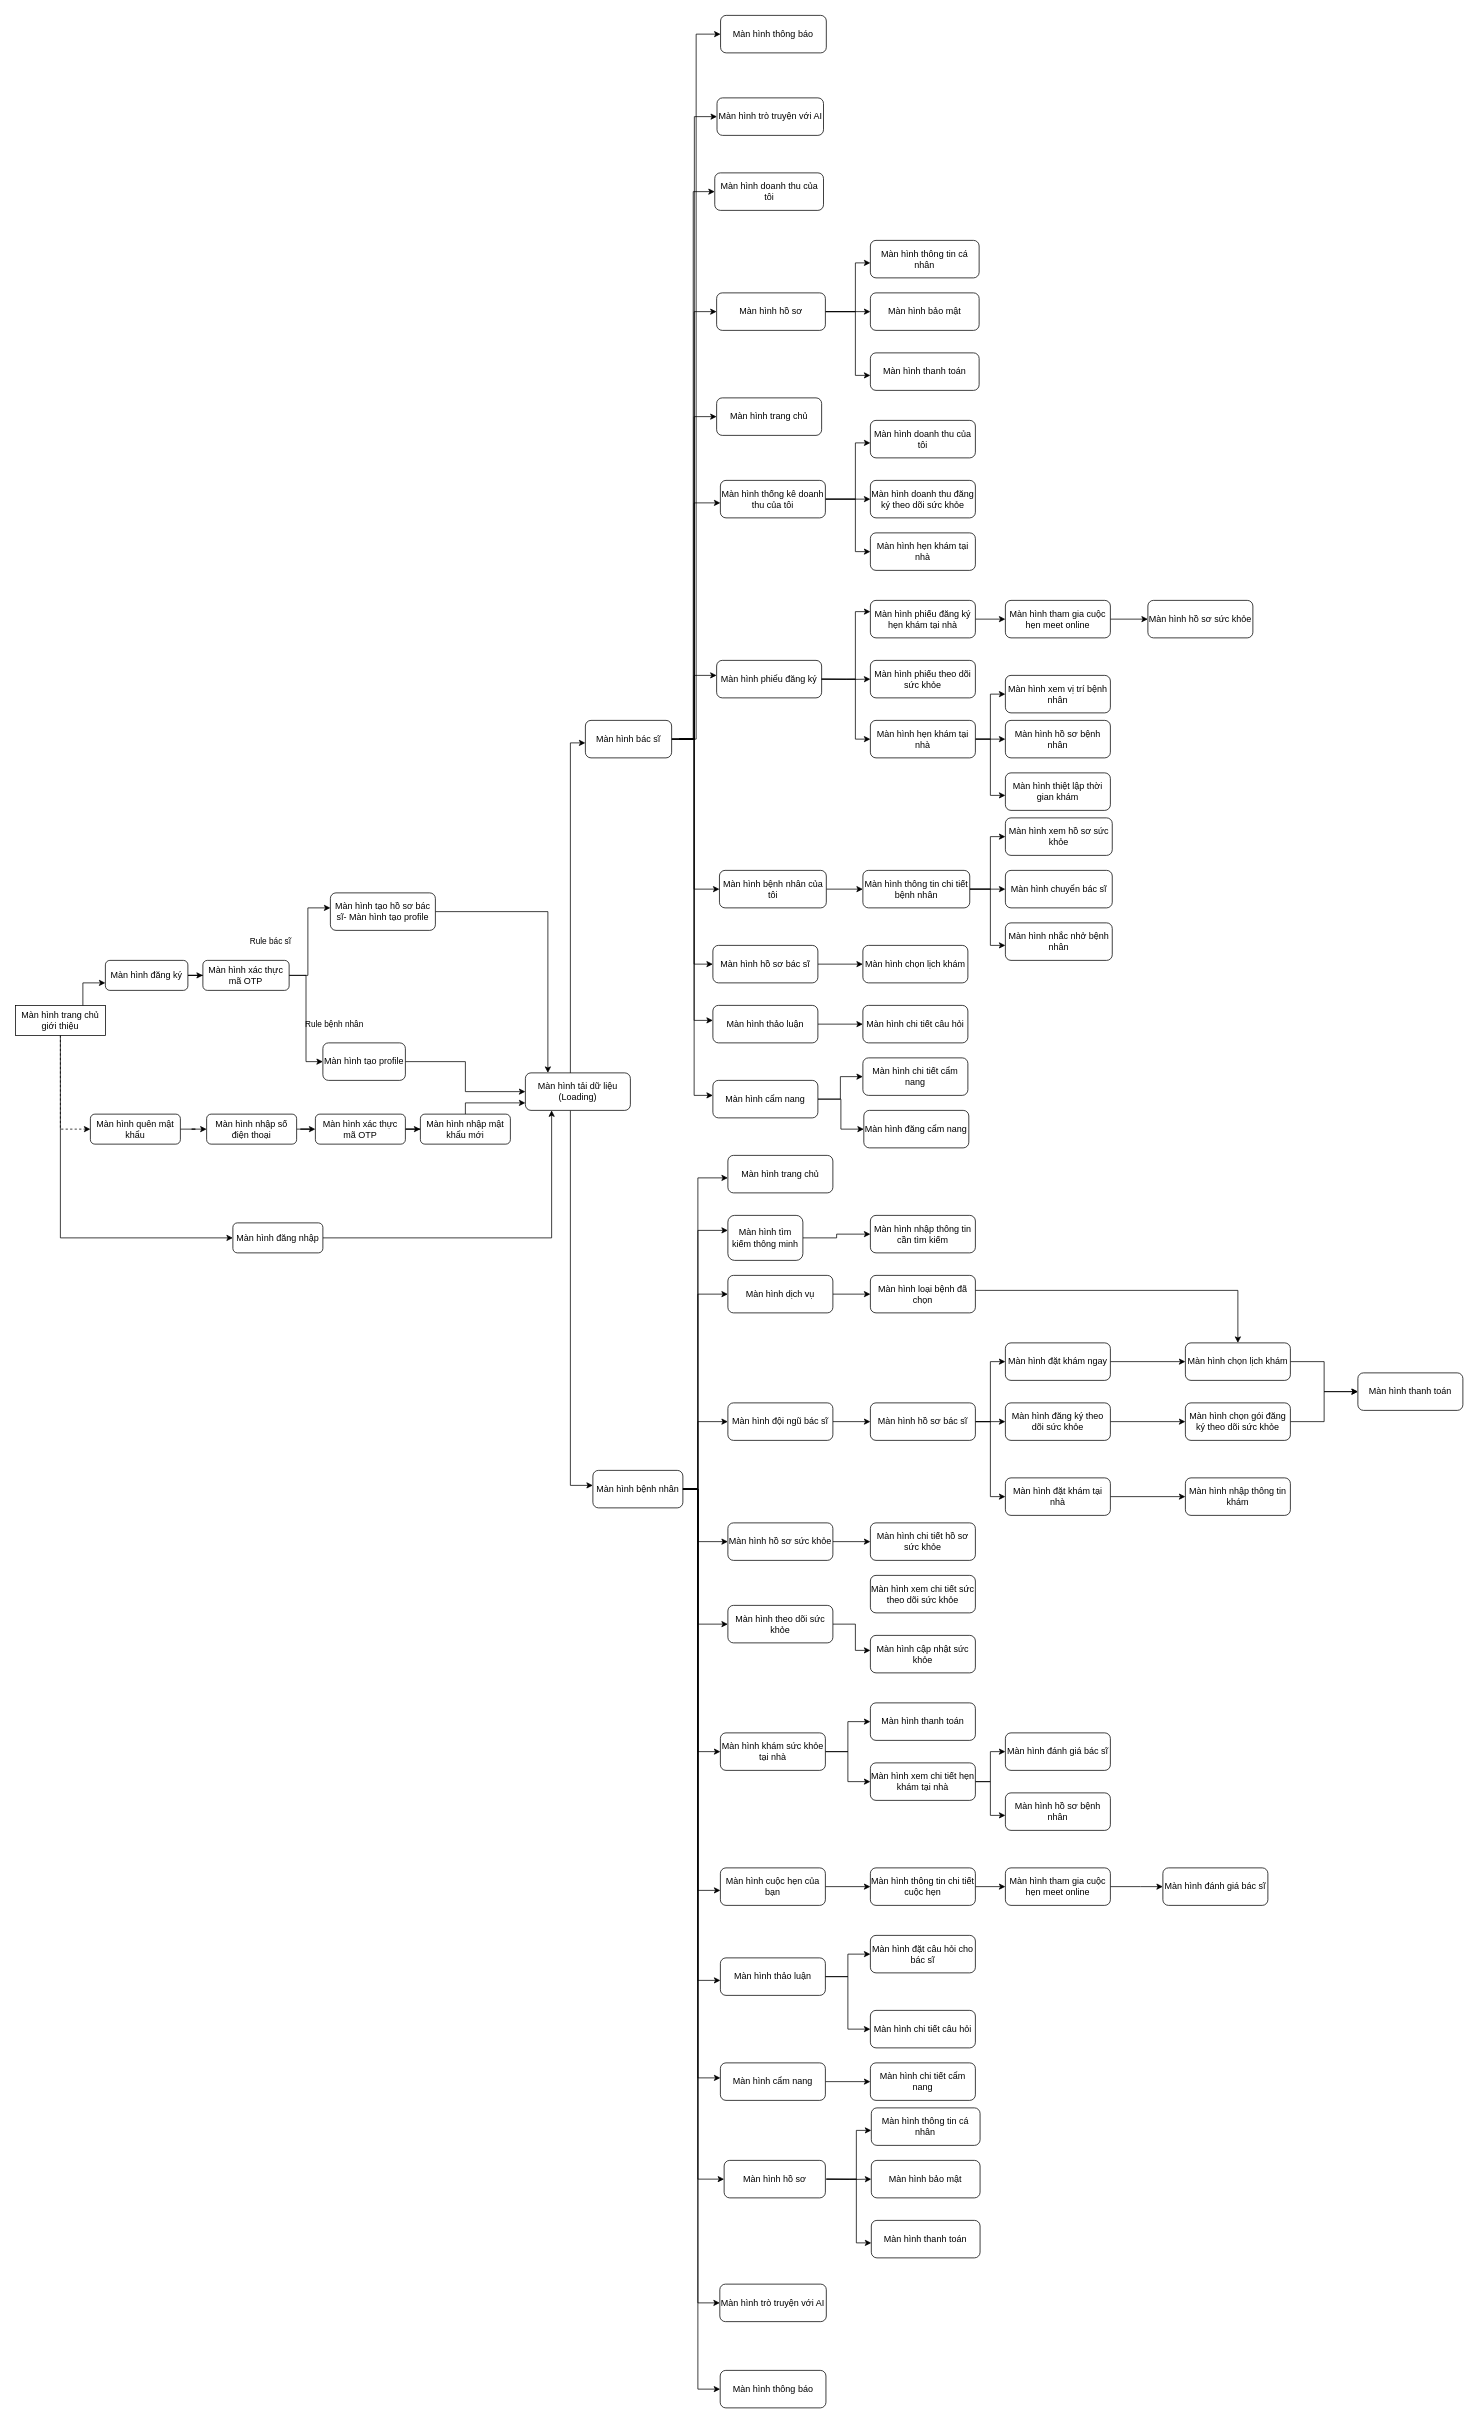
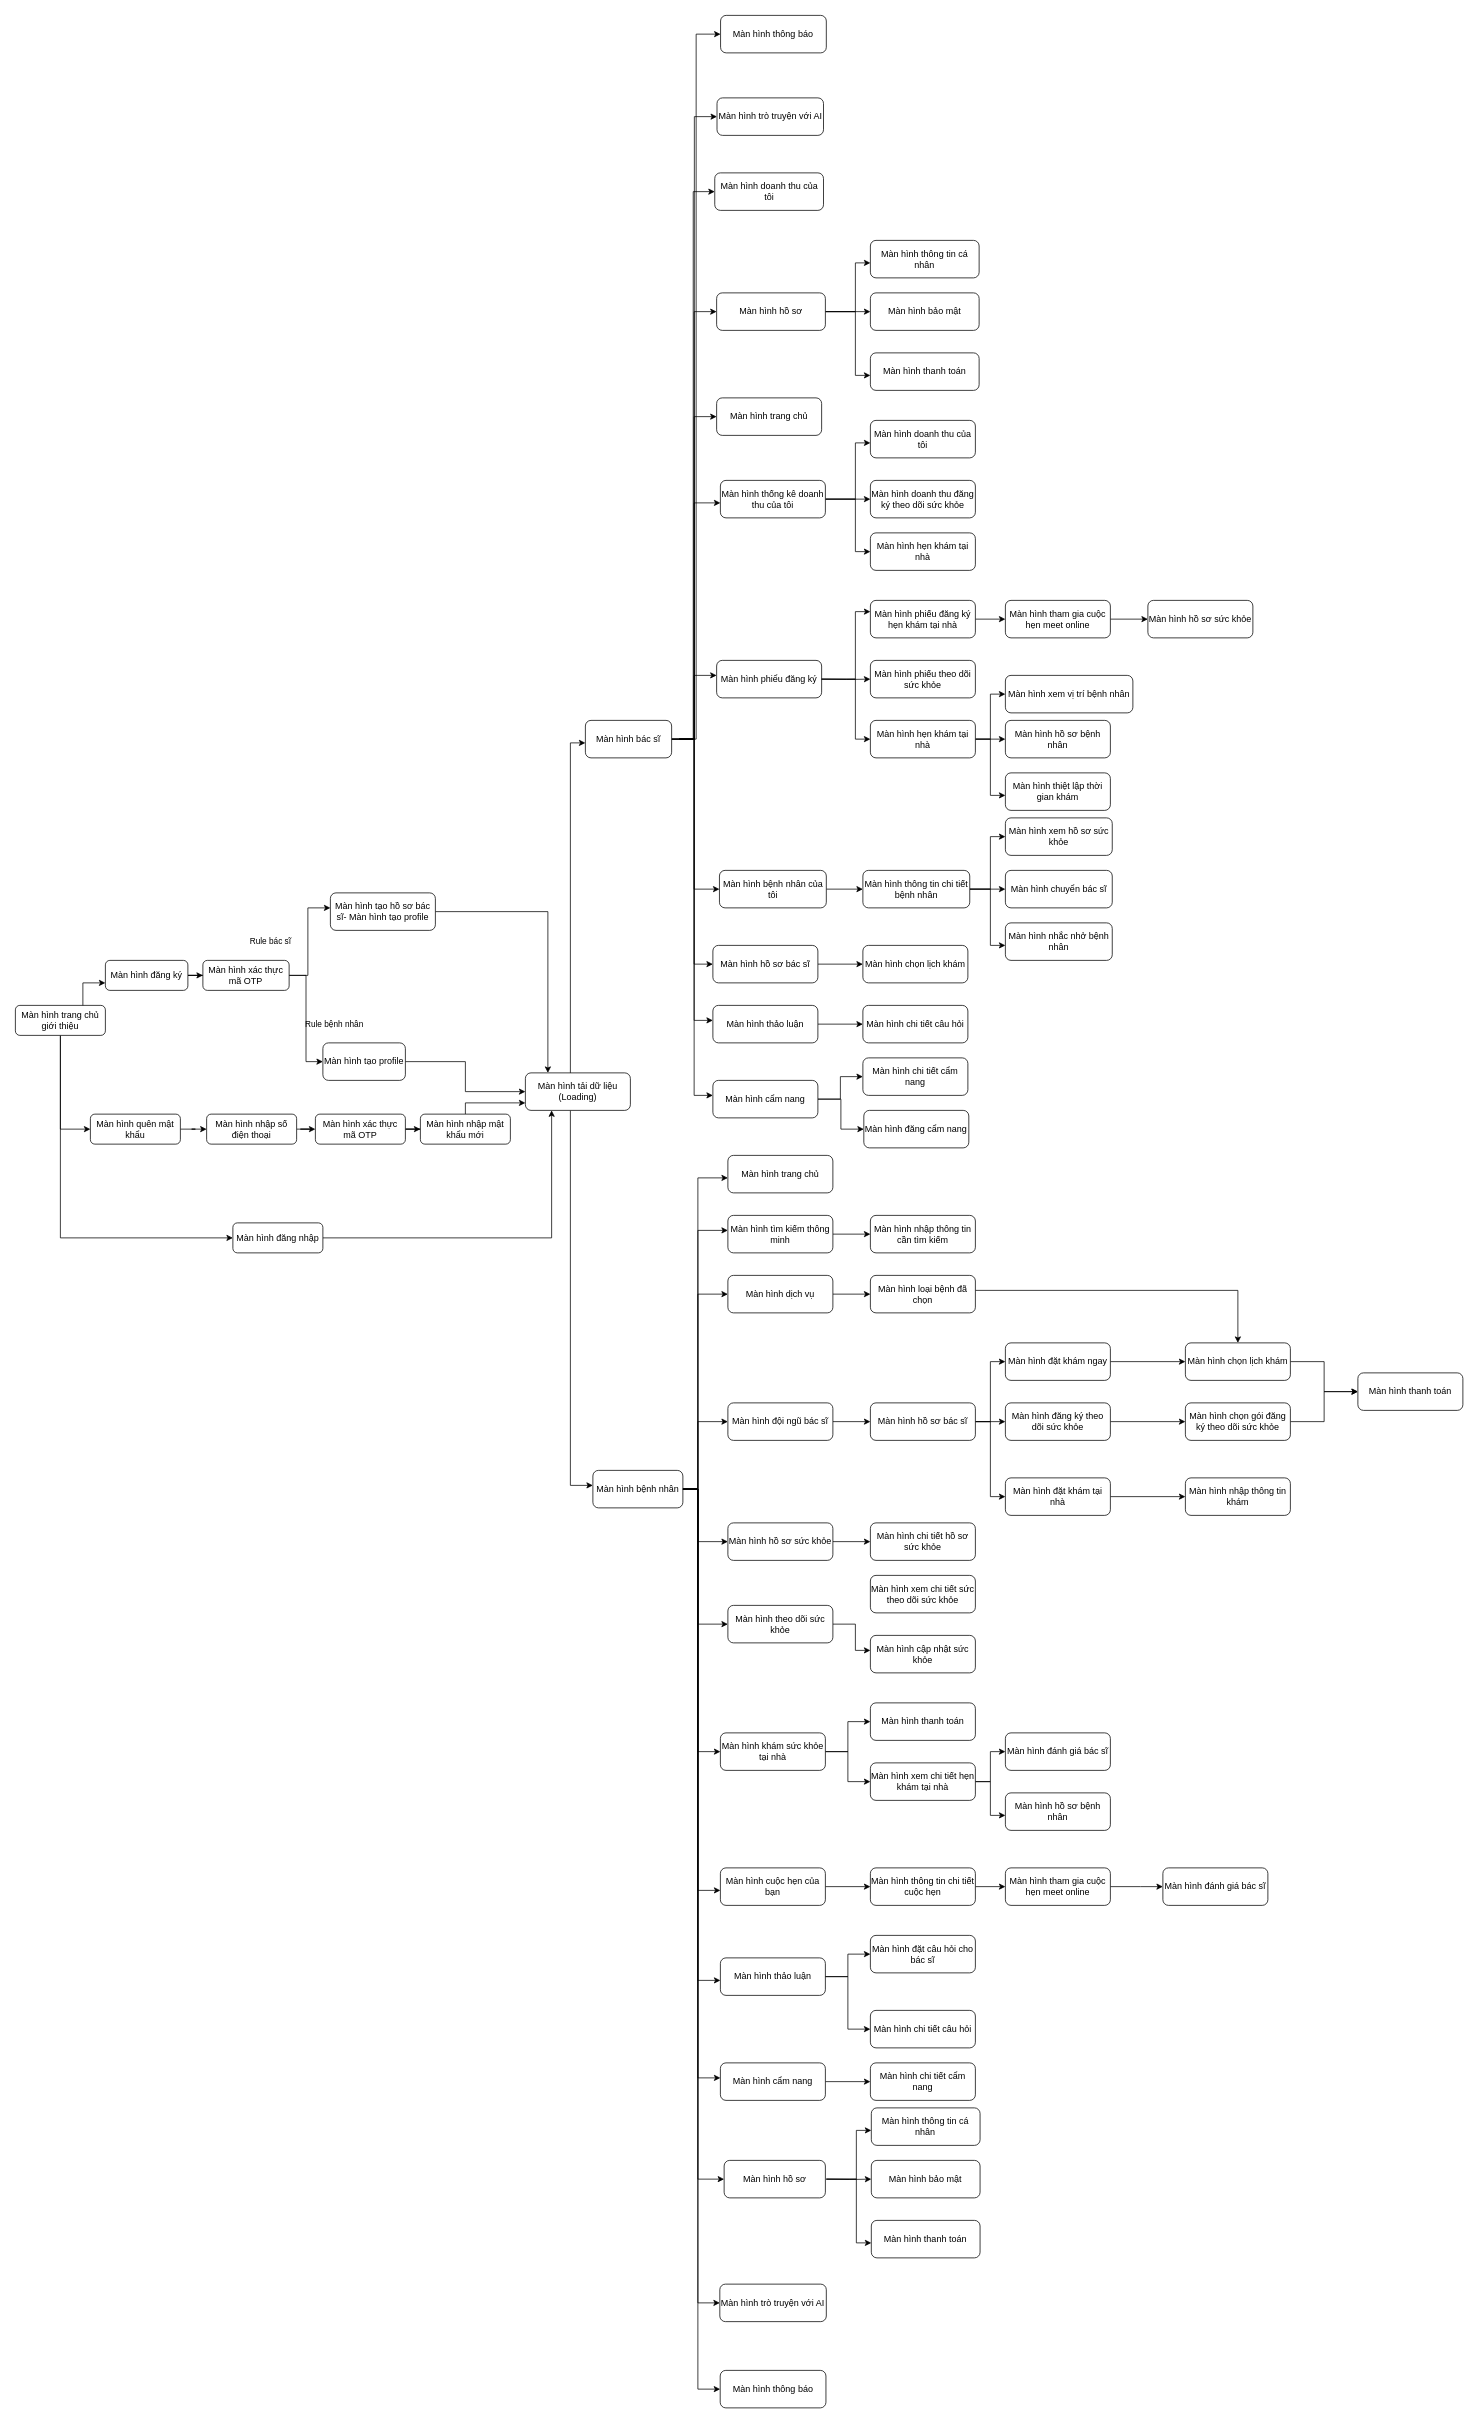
(1058, 694) -> (1069, 694)
(60, 1020) -> (60, 1020)
(73, 1129) -> (73, 1129)
(765, 1238) -> (780, 1234)
